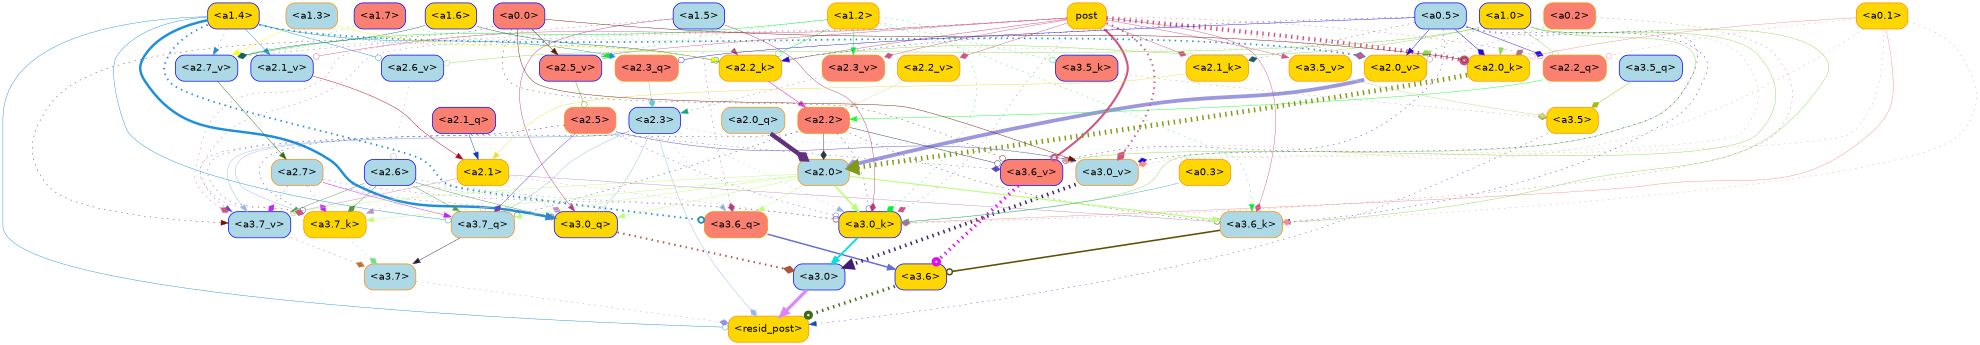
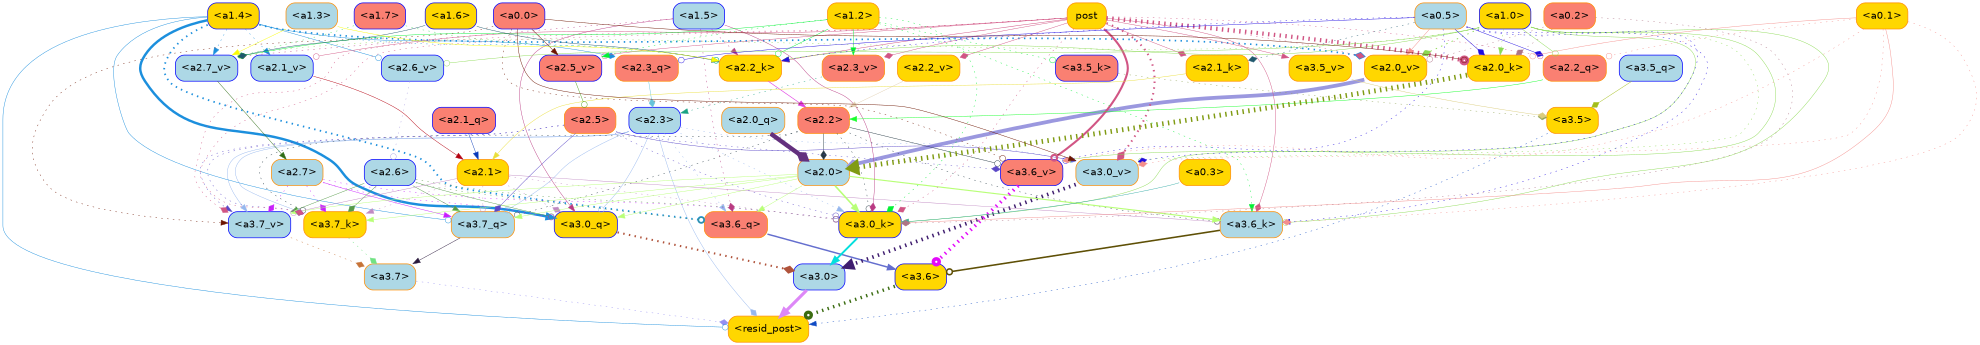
(1441, 16) -> (1441, 16)
(255, 39) -> (255, 39)
(1417, 43) -> (1417, 43)
